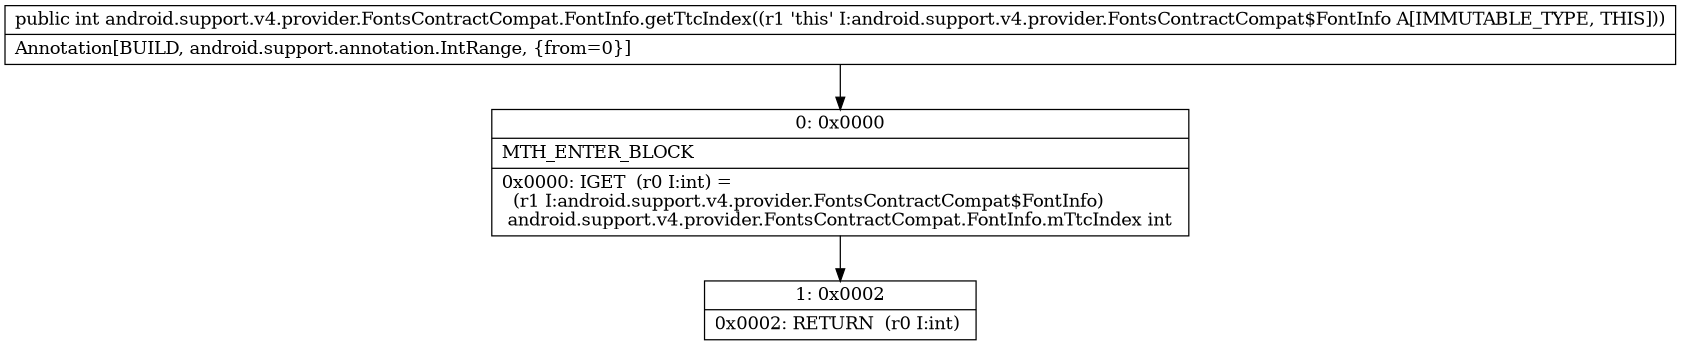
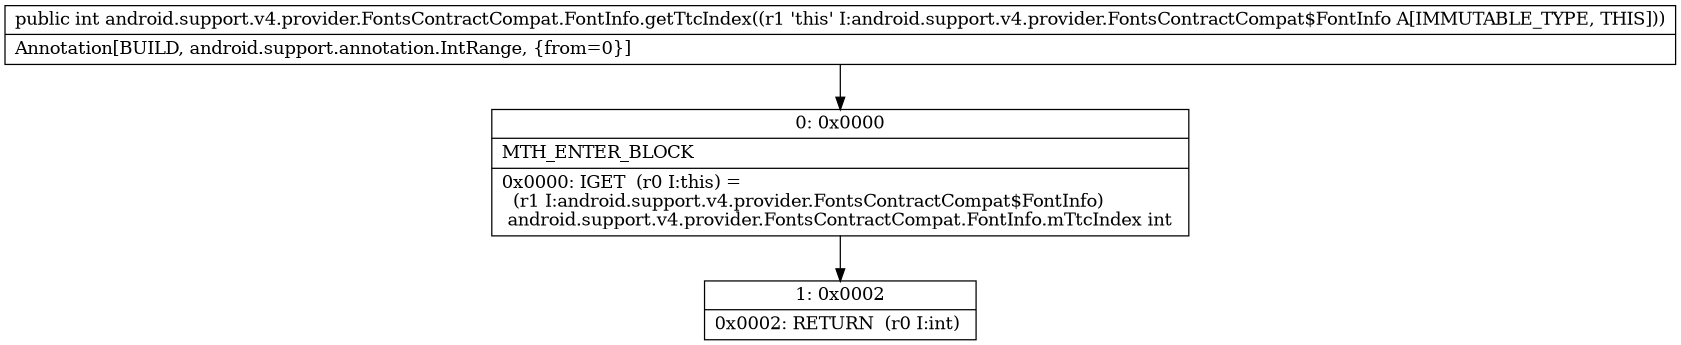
(620, 183) -> (624, 183)
